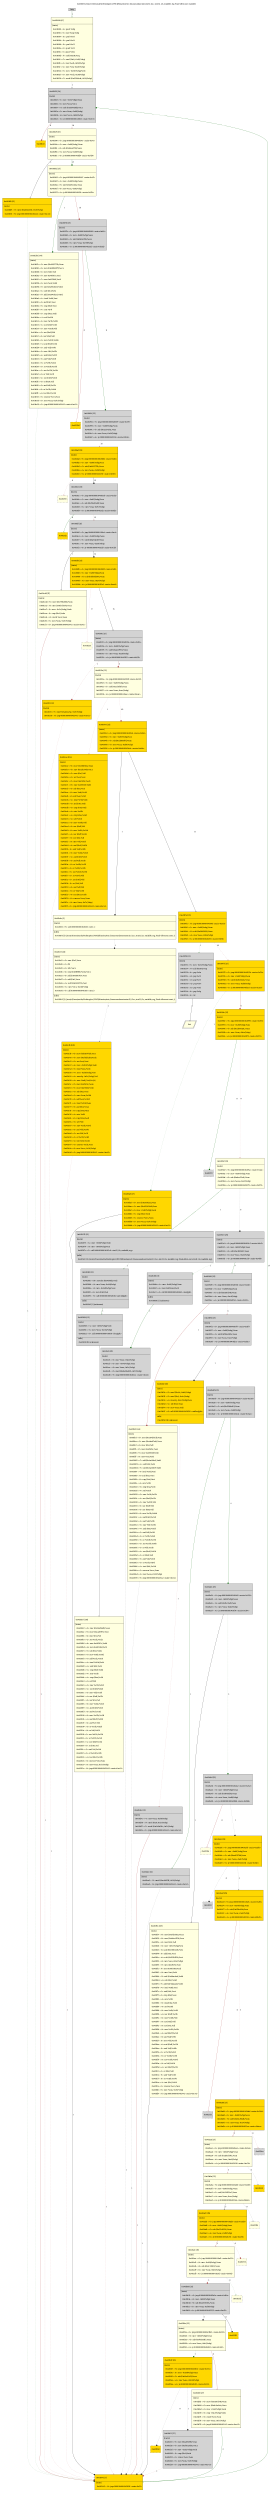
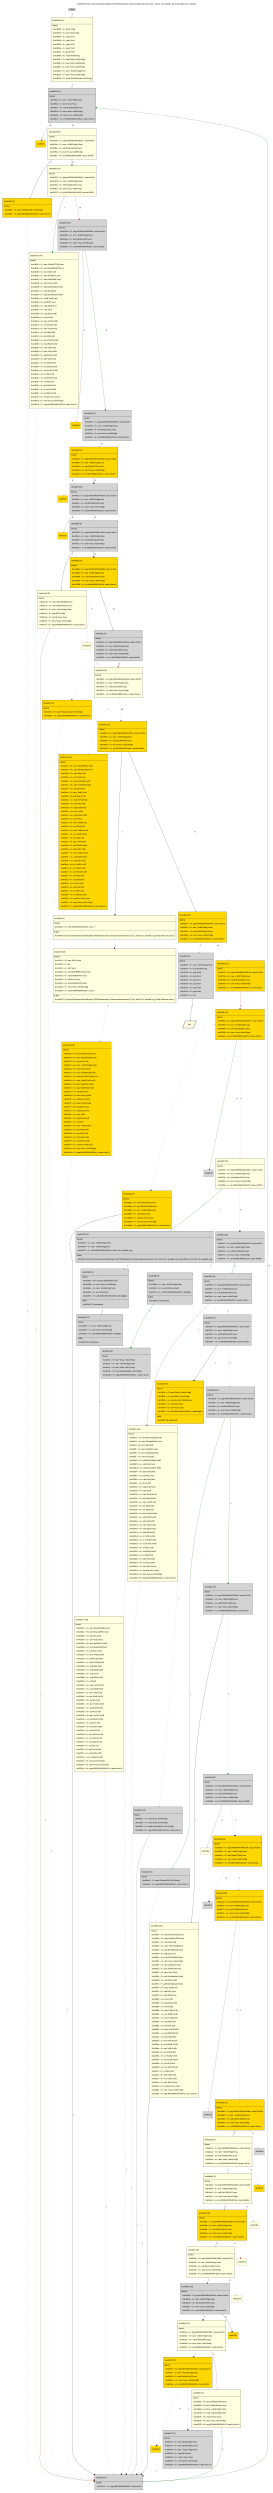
(63, 499) -> (63, 499)
(119, 2482) -> (119, 2482)
